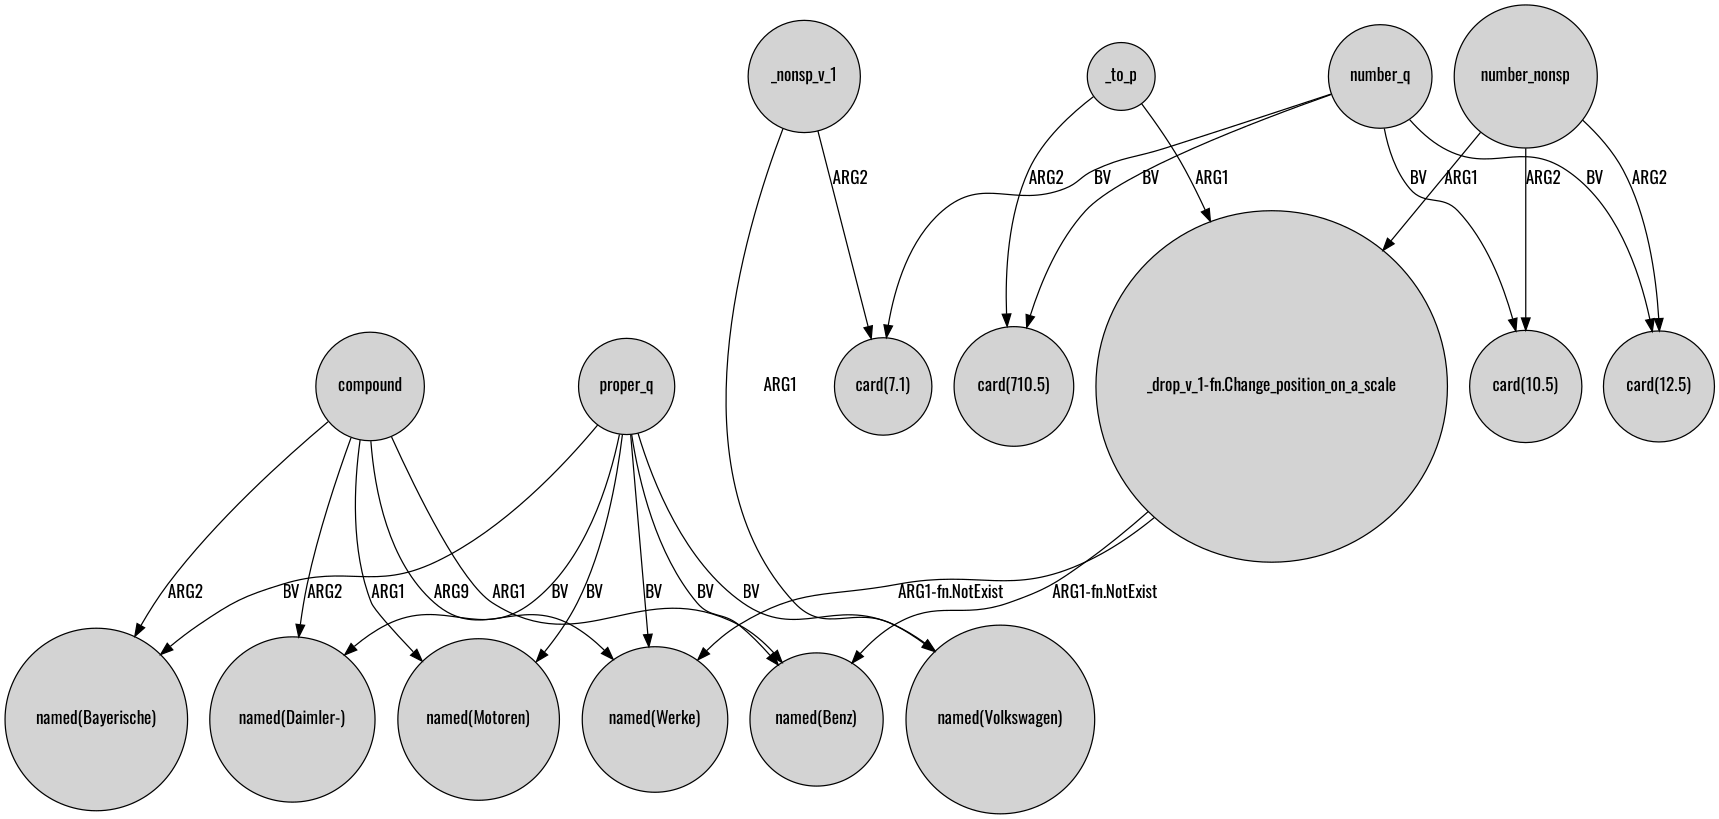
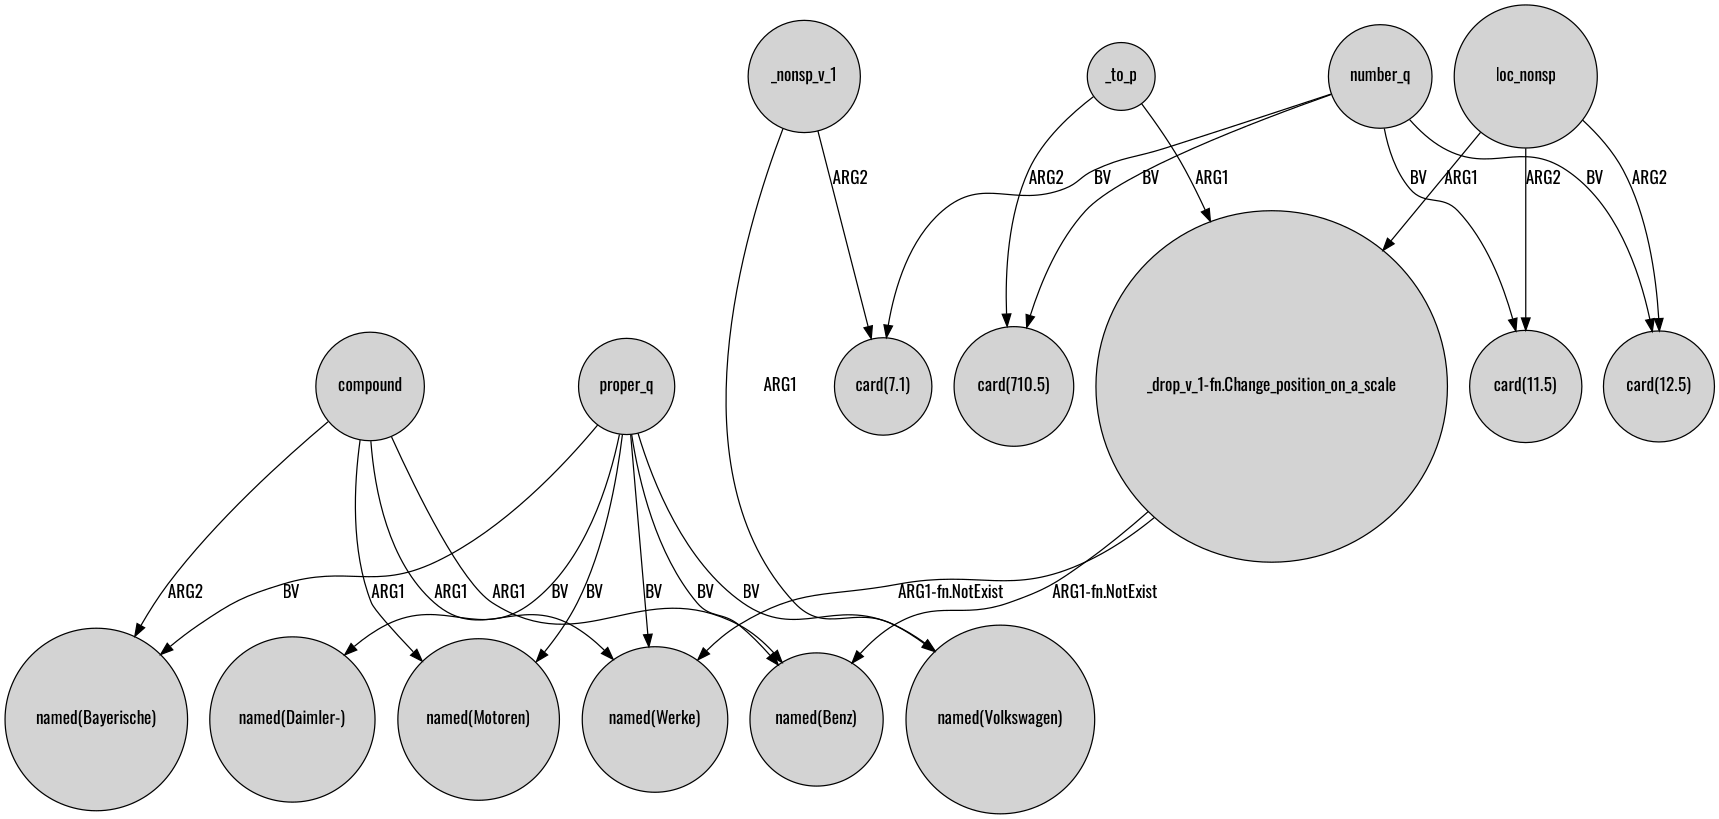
(1526, 76) -> (1526, 76)
(1526, 386) -> (1526, 386)
(321, 530) -> none
(452, 593) -> (452, 593)
